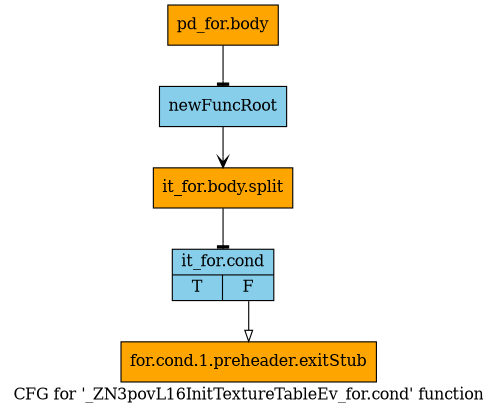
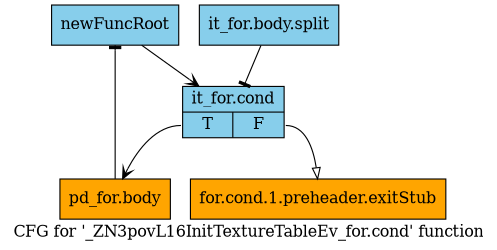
none -> (149, 140)
(223, 142) -> (166, 62)
(223, 188) -> (269, 25)
